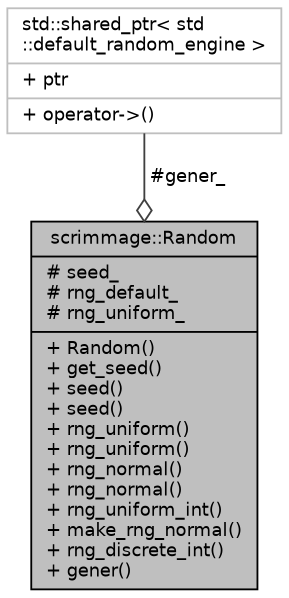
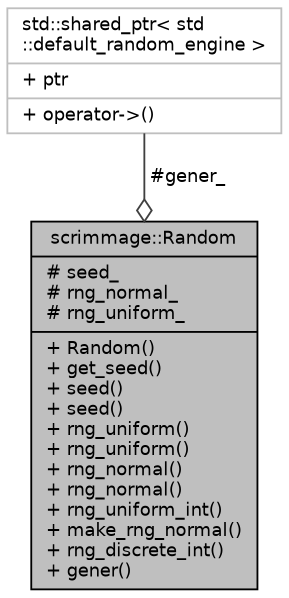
(113, 293) -> (113, 293)
